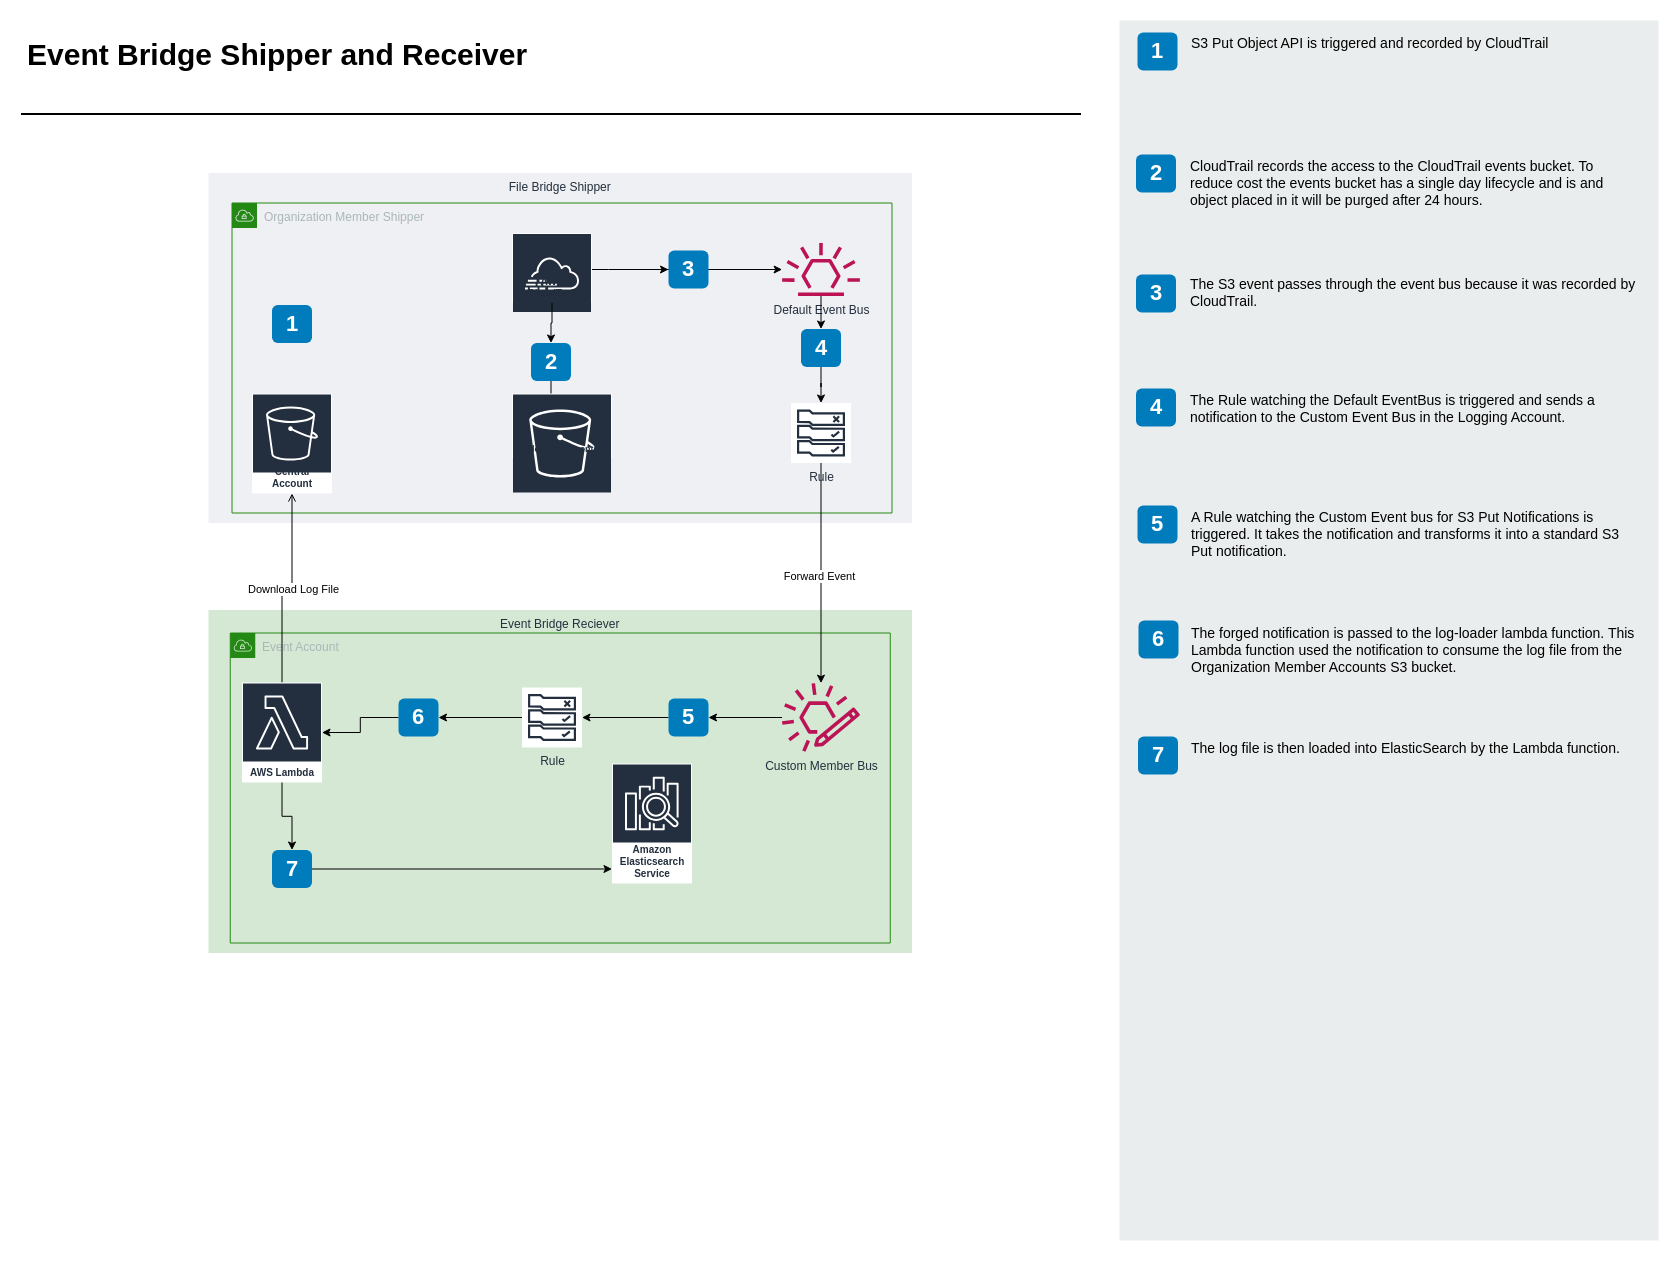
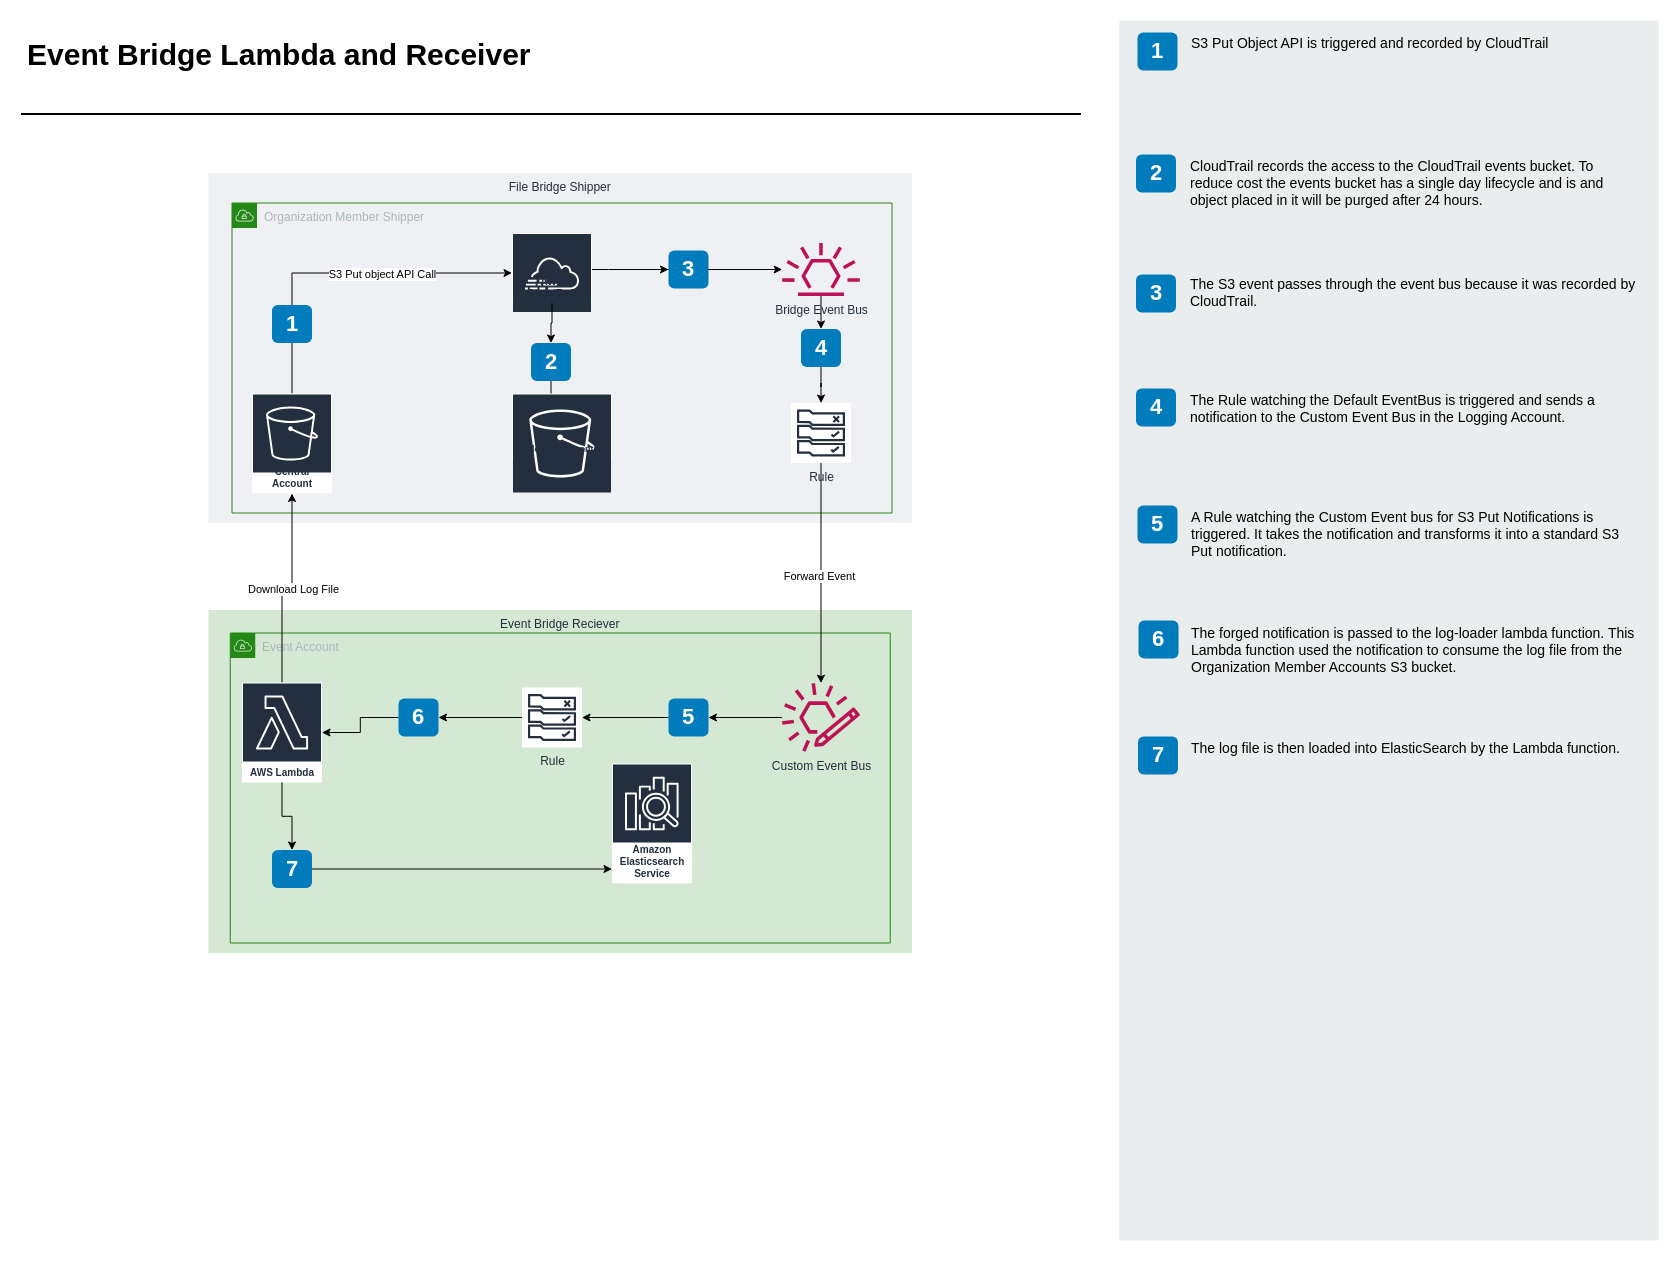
(277, 56) -> (273, 56)
none -> (382, 273)
(822, 311) -> (822, 311)
(292, 500) -> (292, 502)
(822, 767) -> (822, 767)
